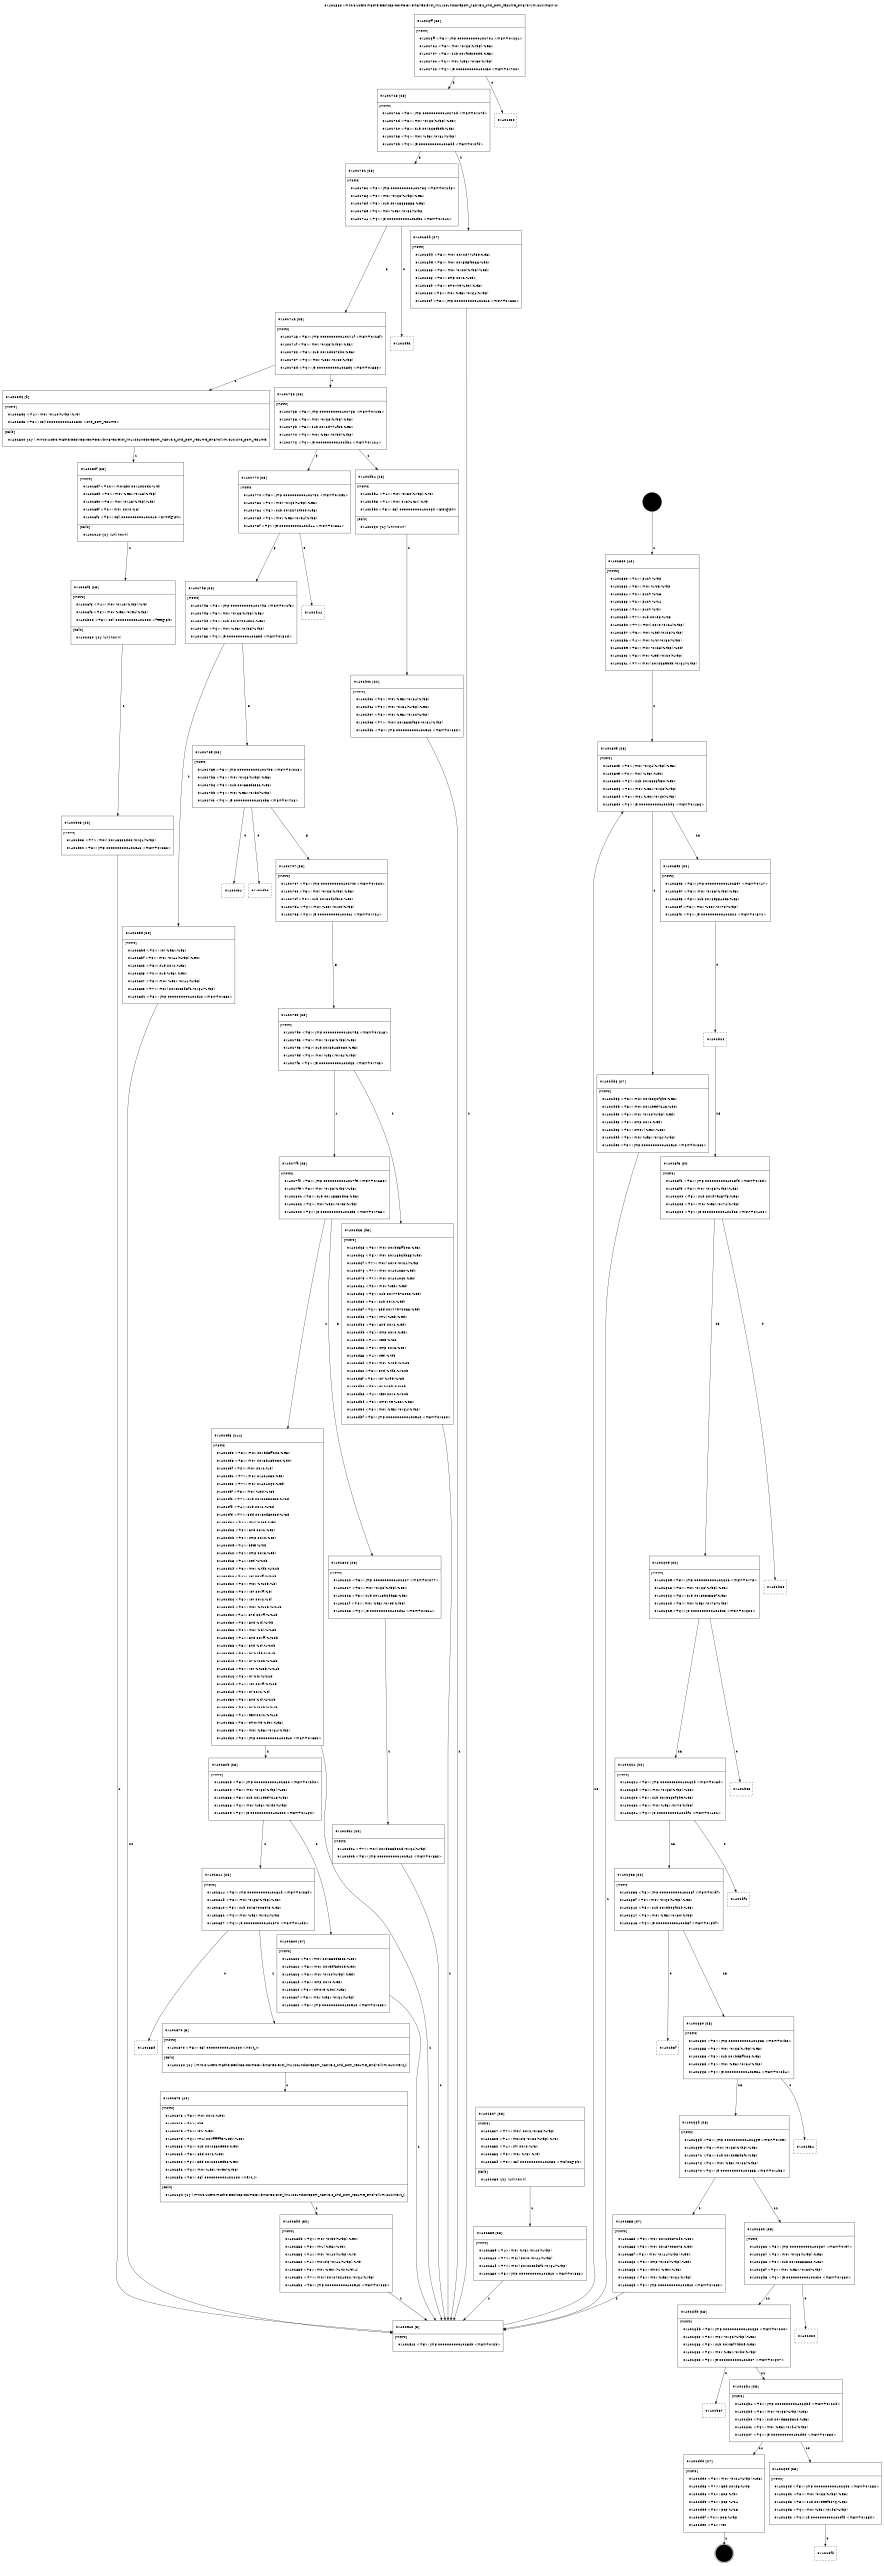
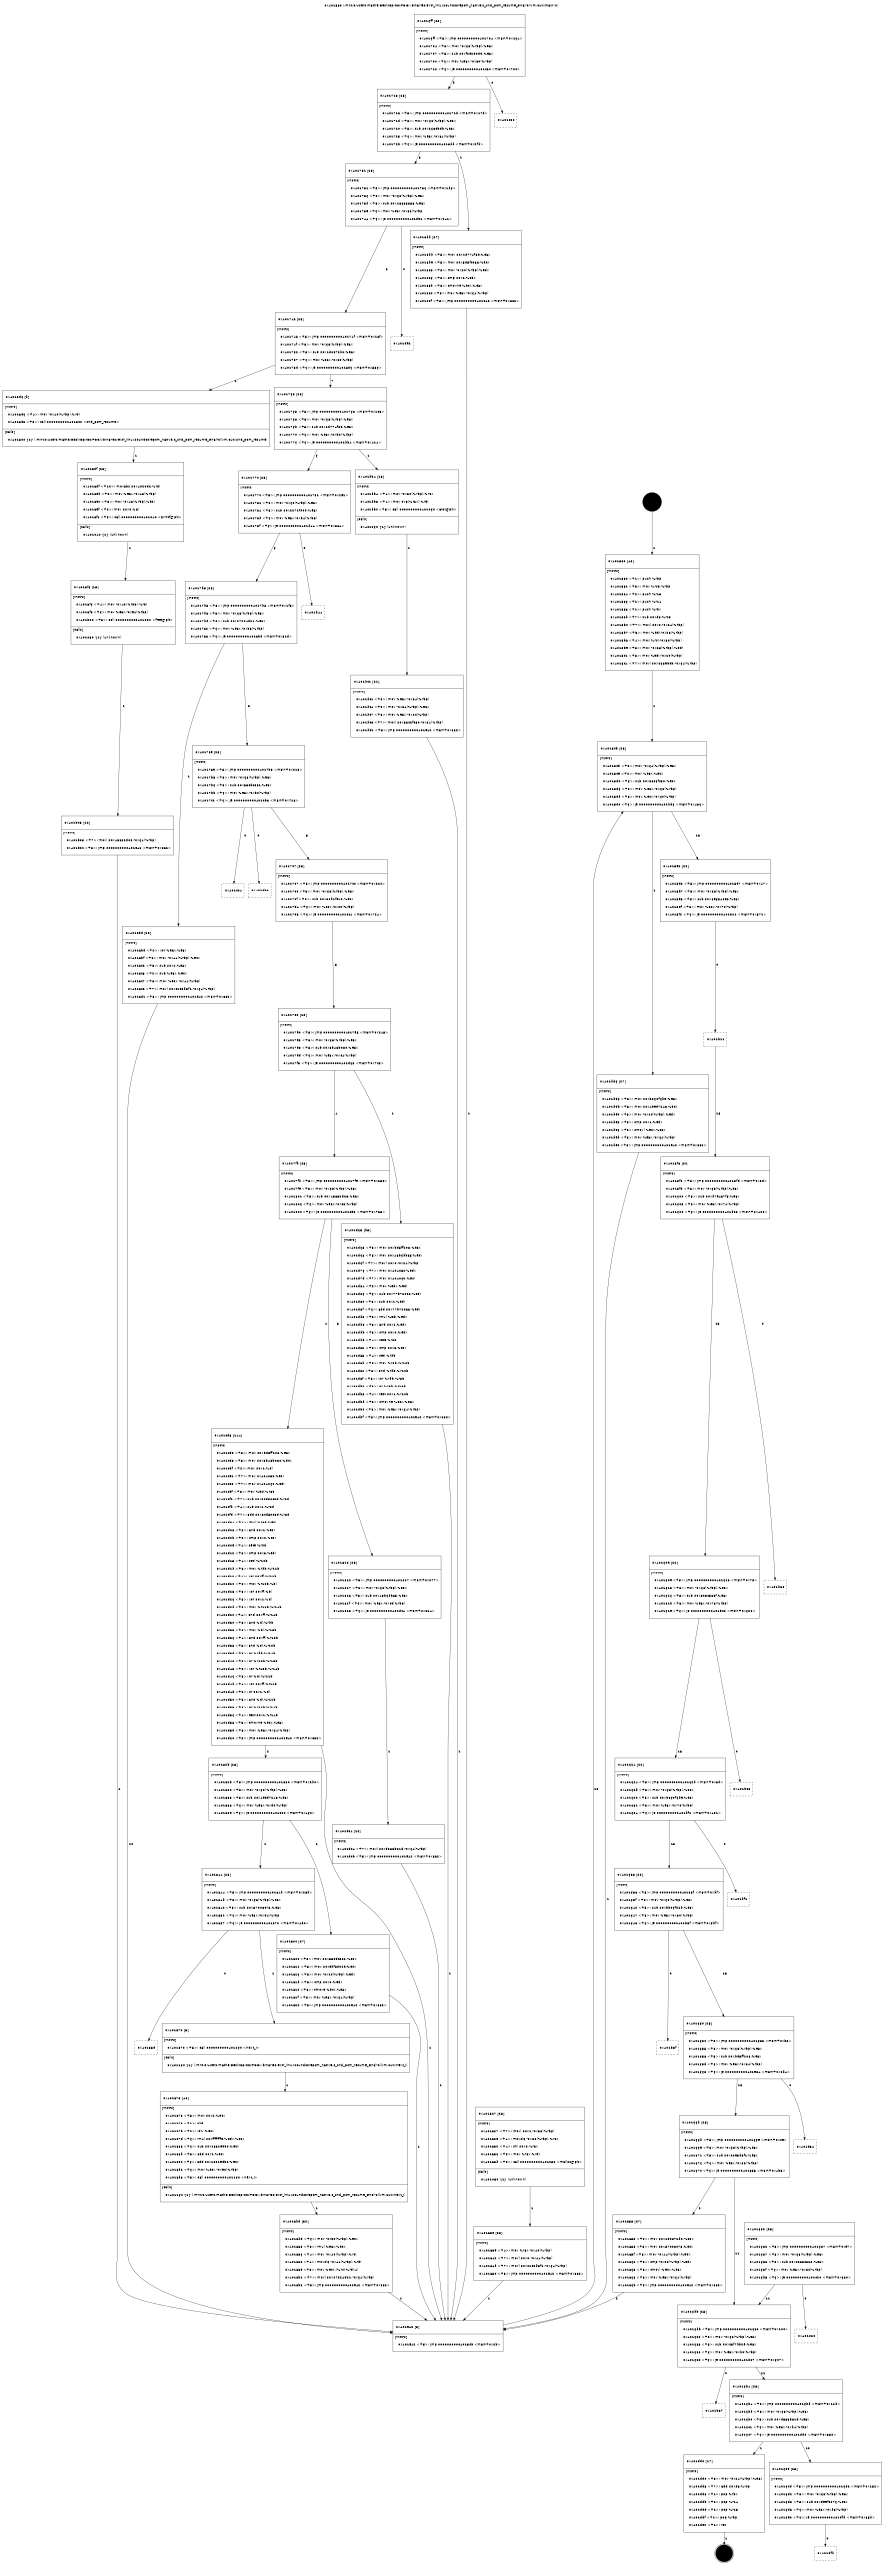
(766, 2199) -> (734, 2240)
(761, 2448) -> (761, 2448)
